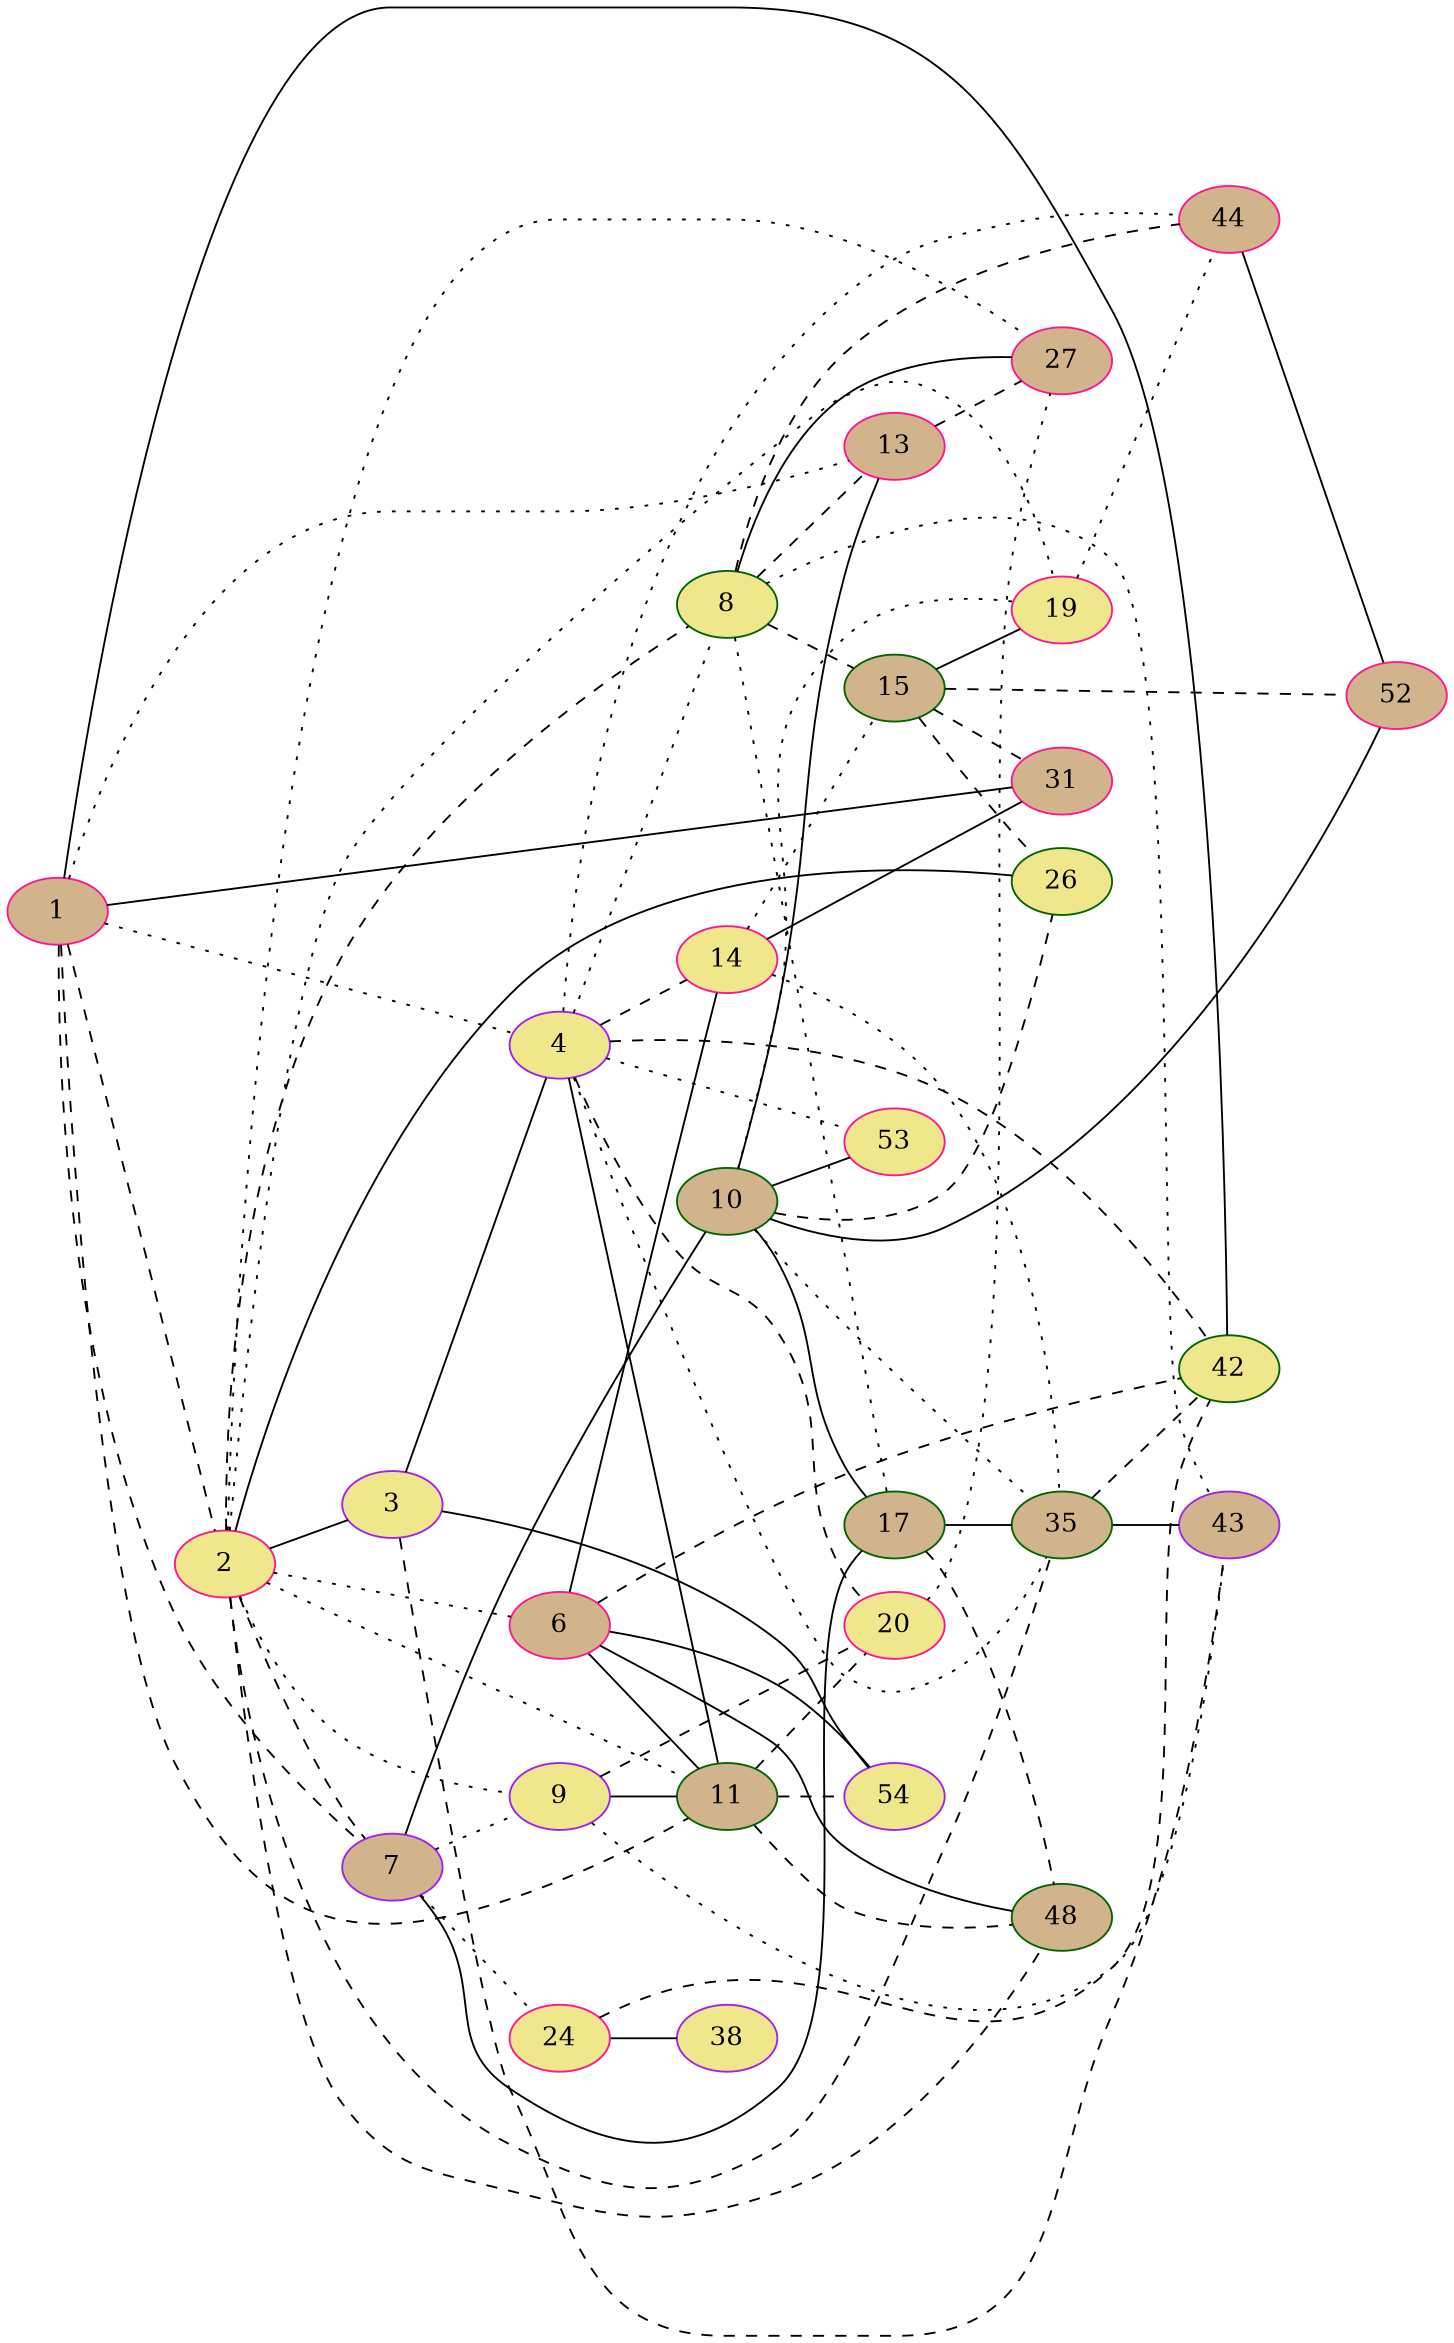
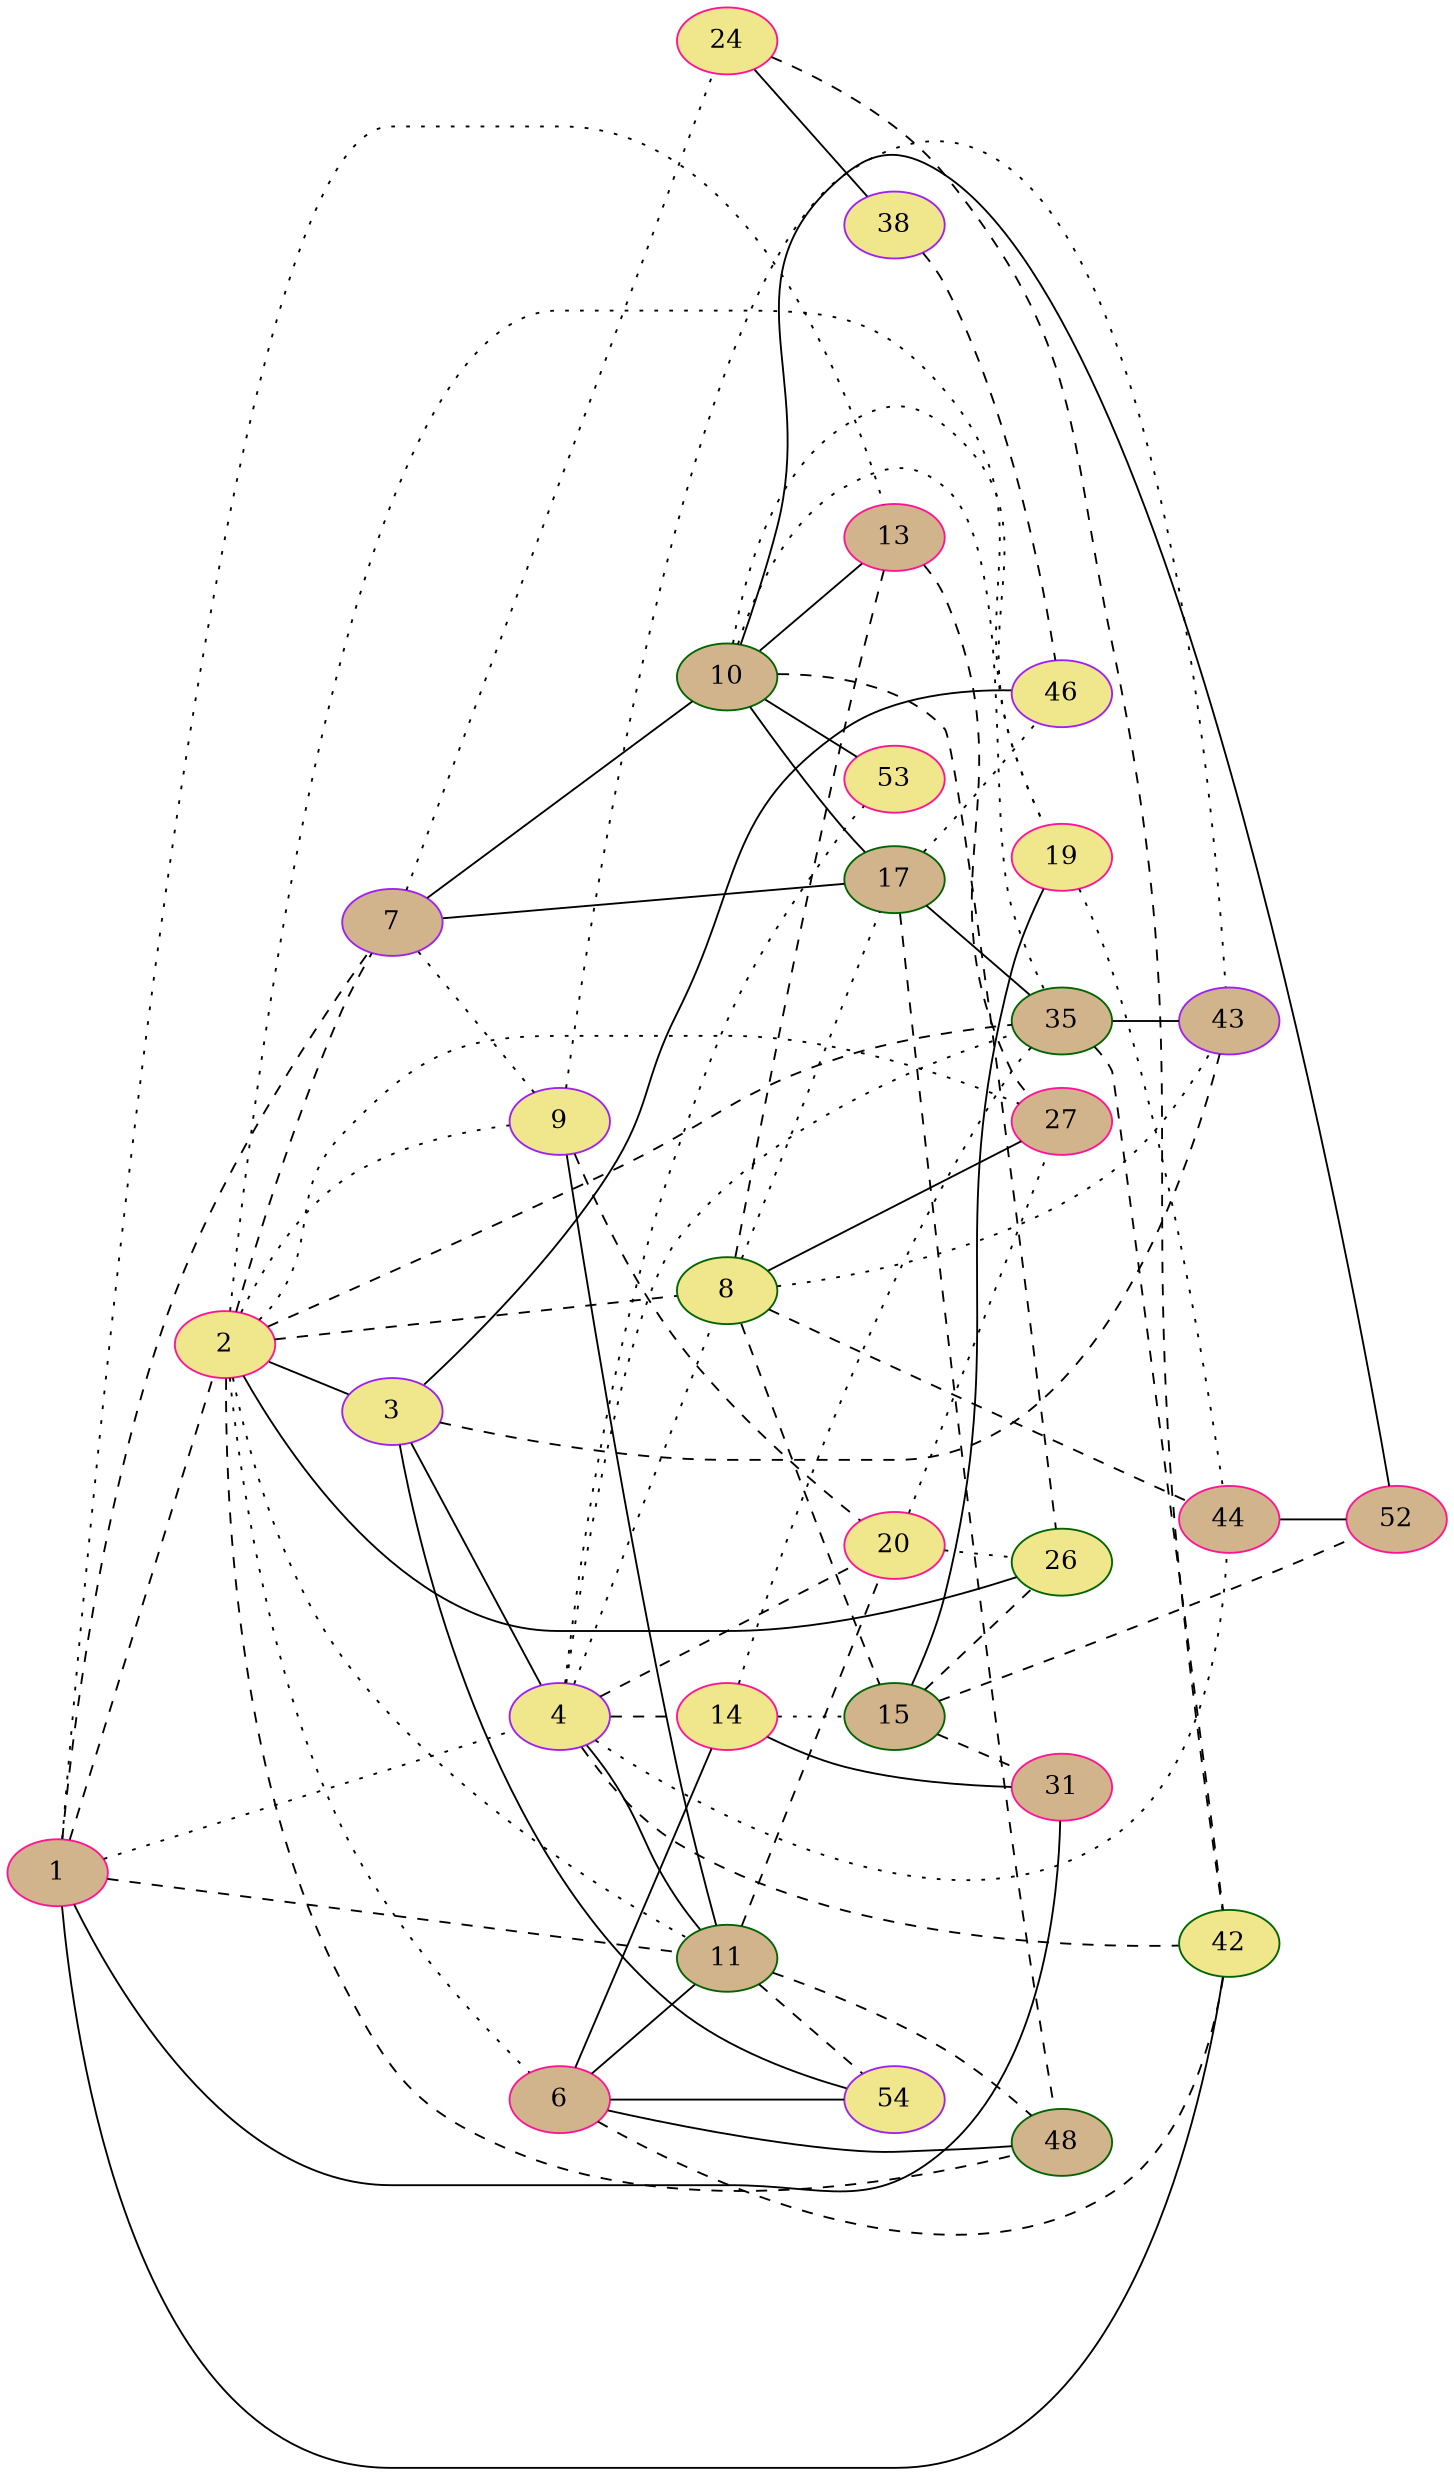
none -> (1062, 694)
none -> (987, 1555)
